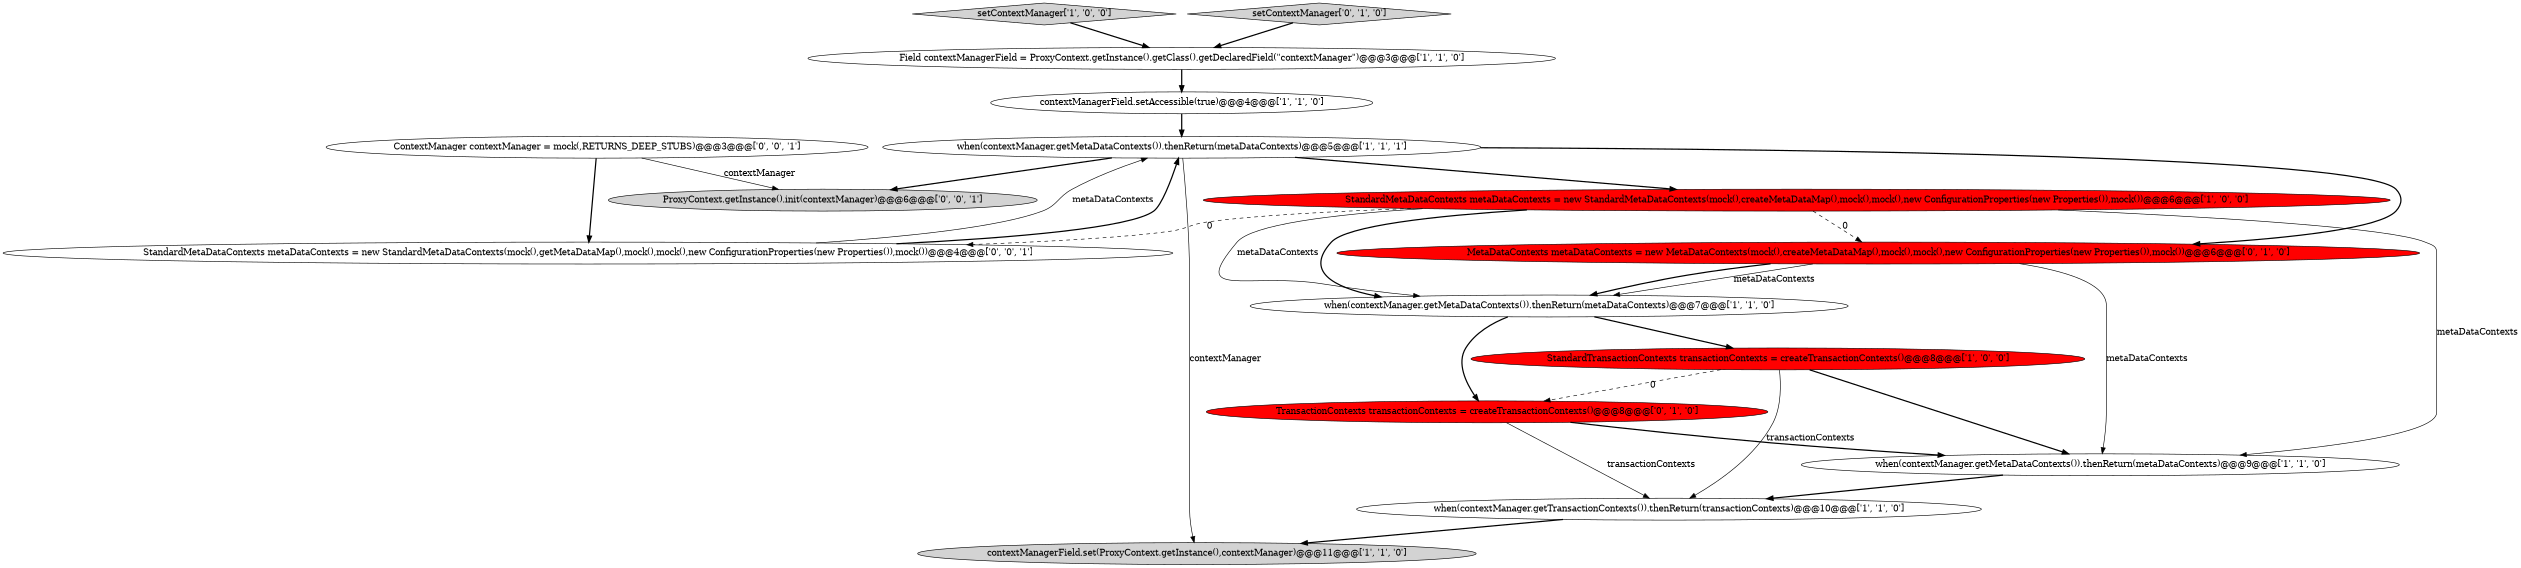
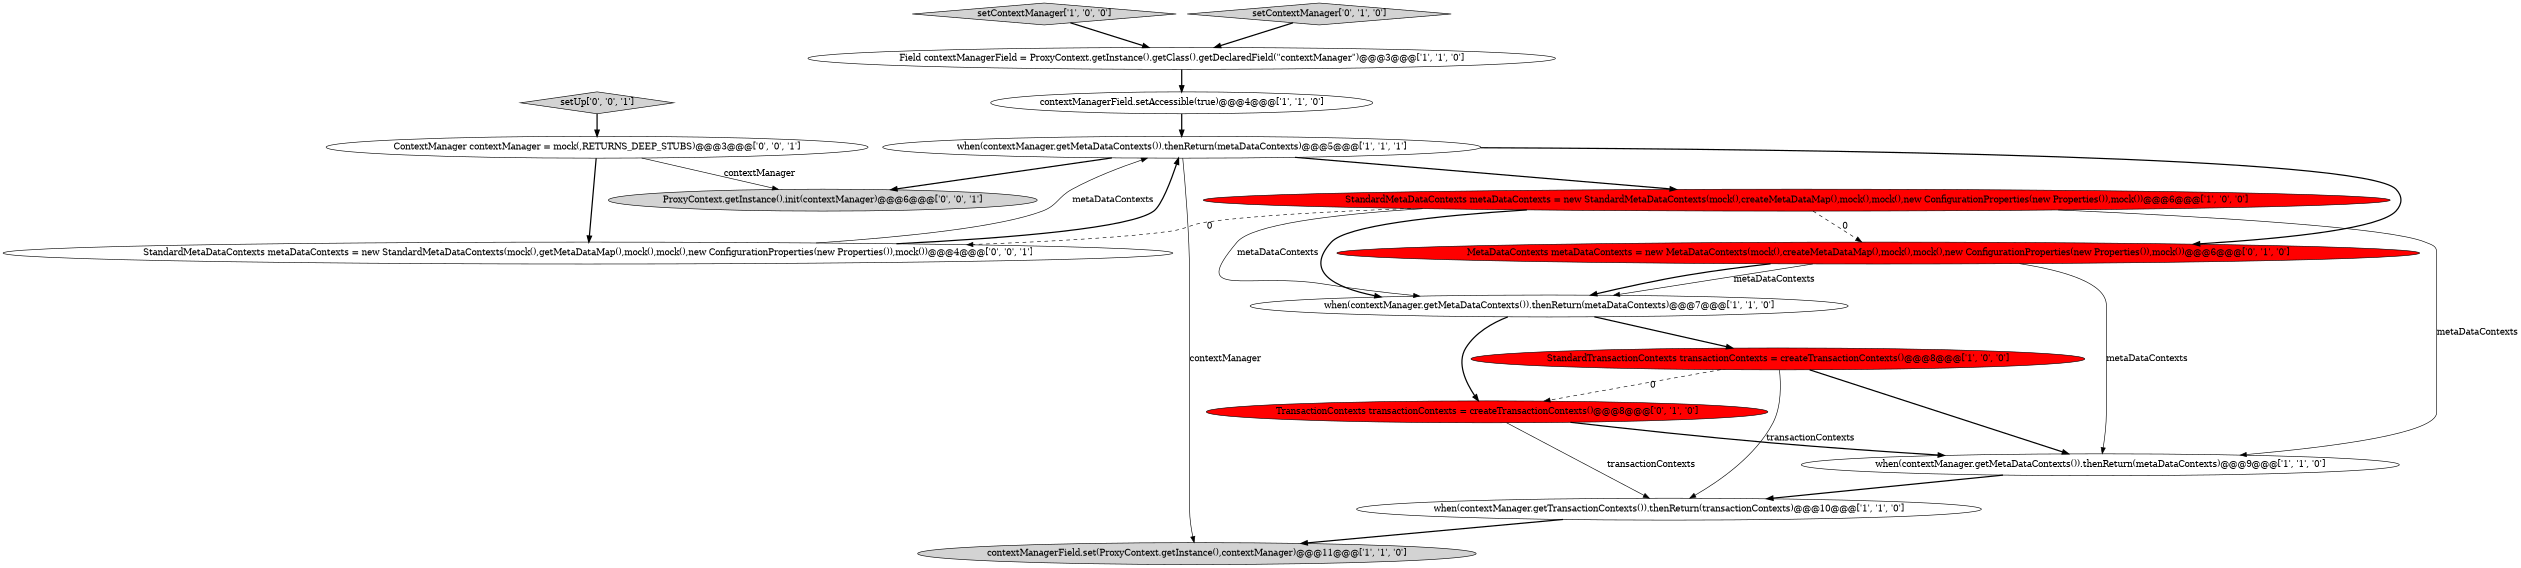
none -> (597, 103)
